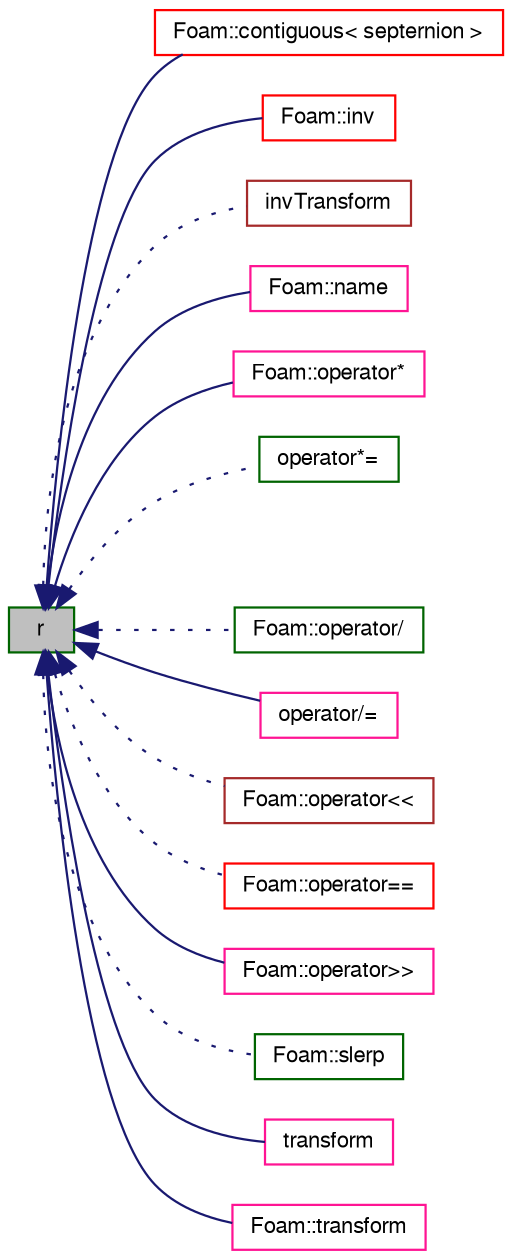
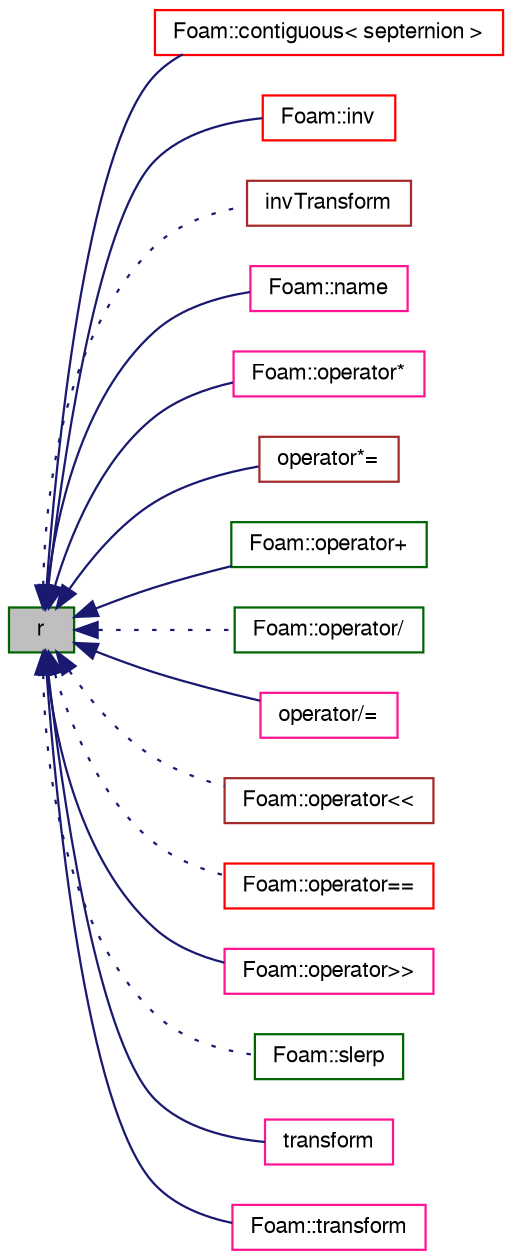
(329, 459) -> (329, 459)
(150, 506) -> (150, 506)
none -> (329, 545)
